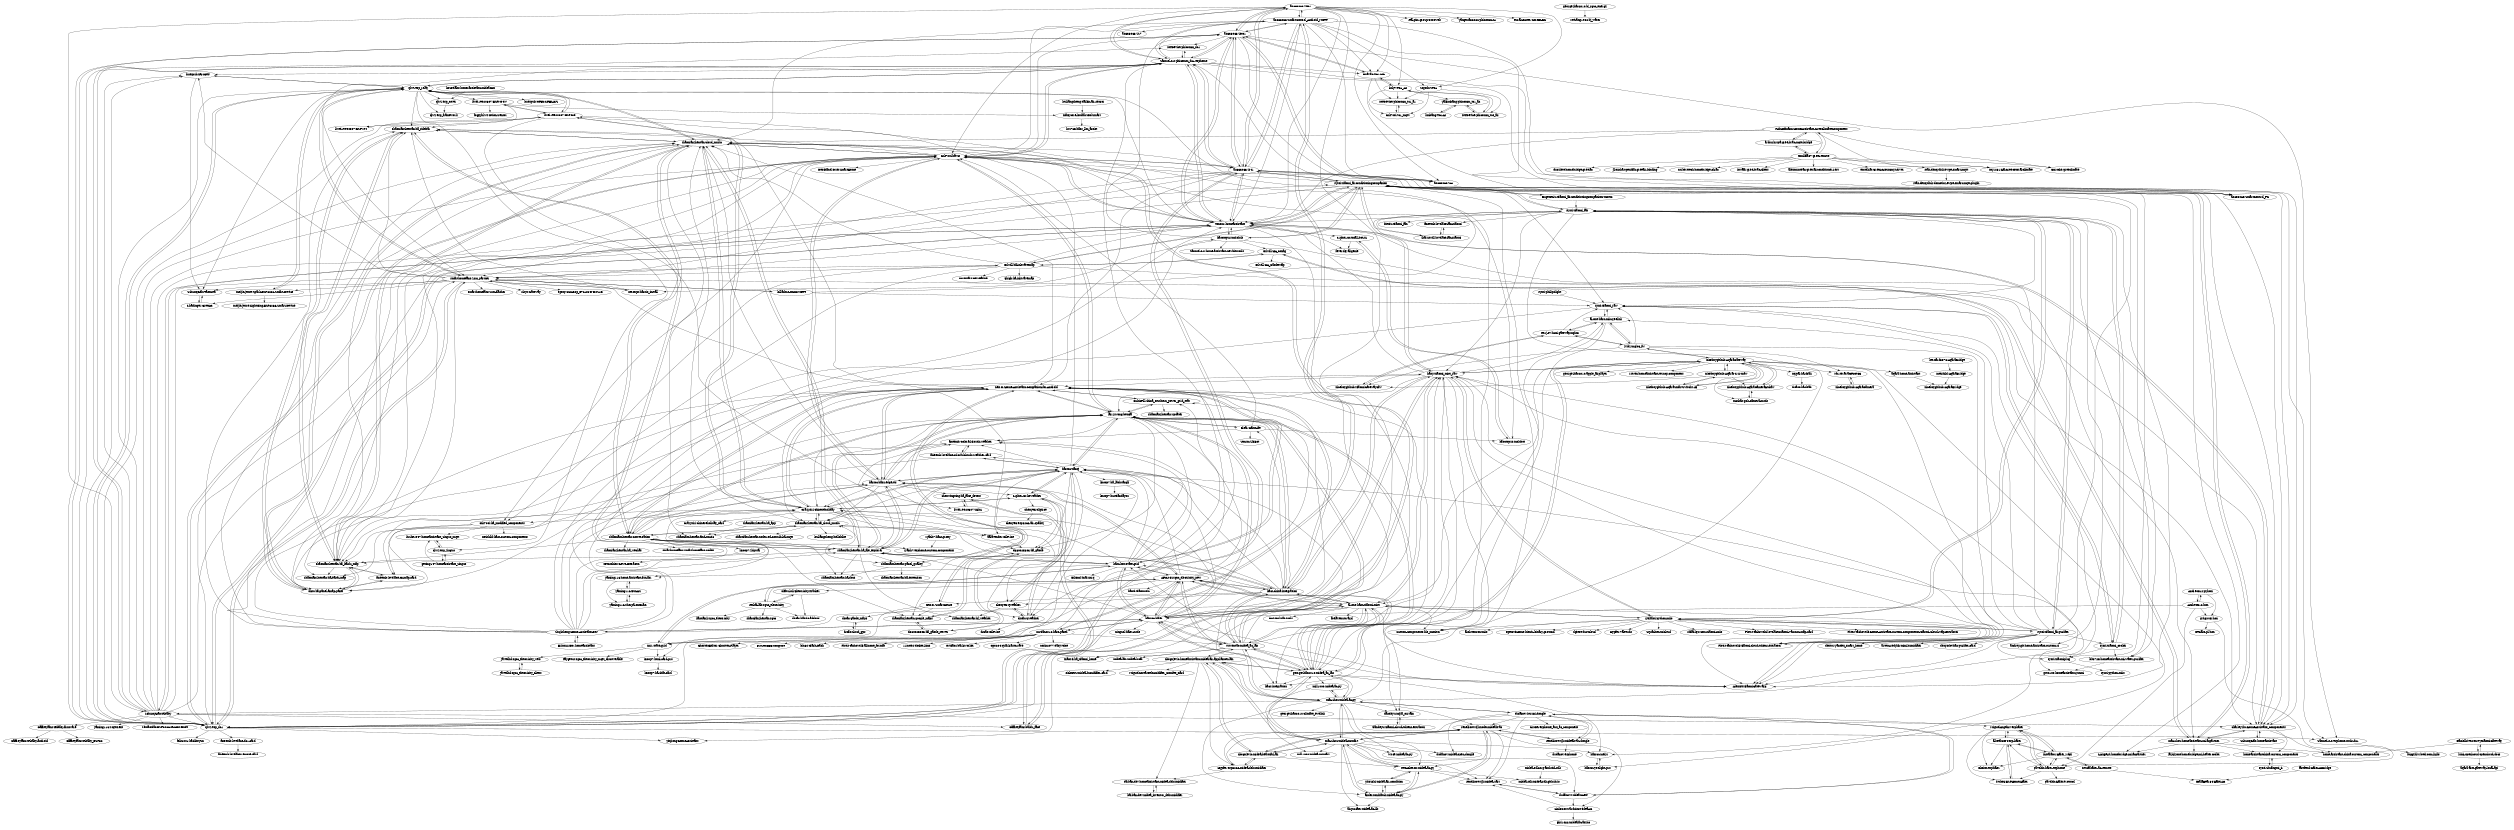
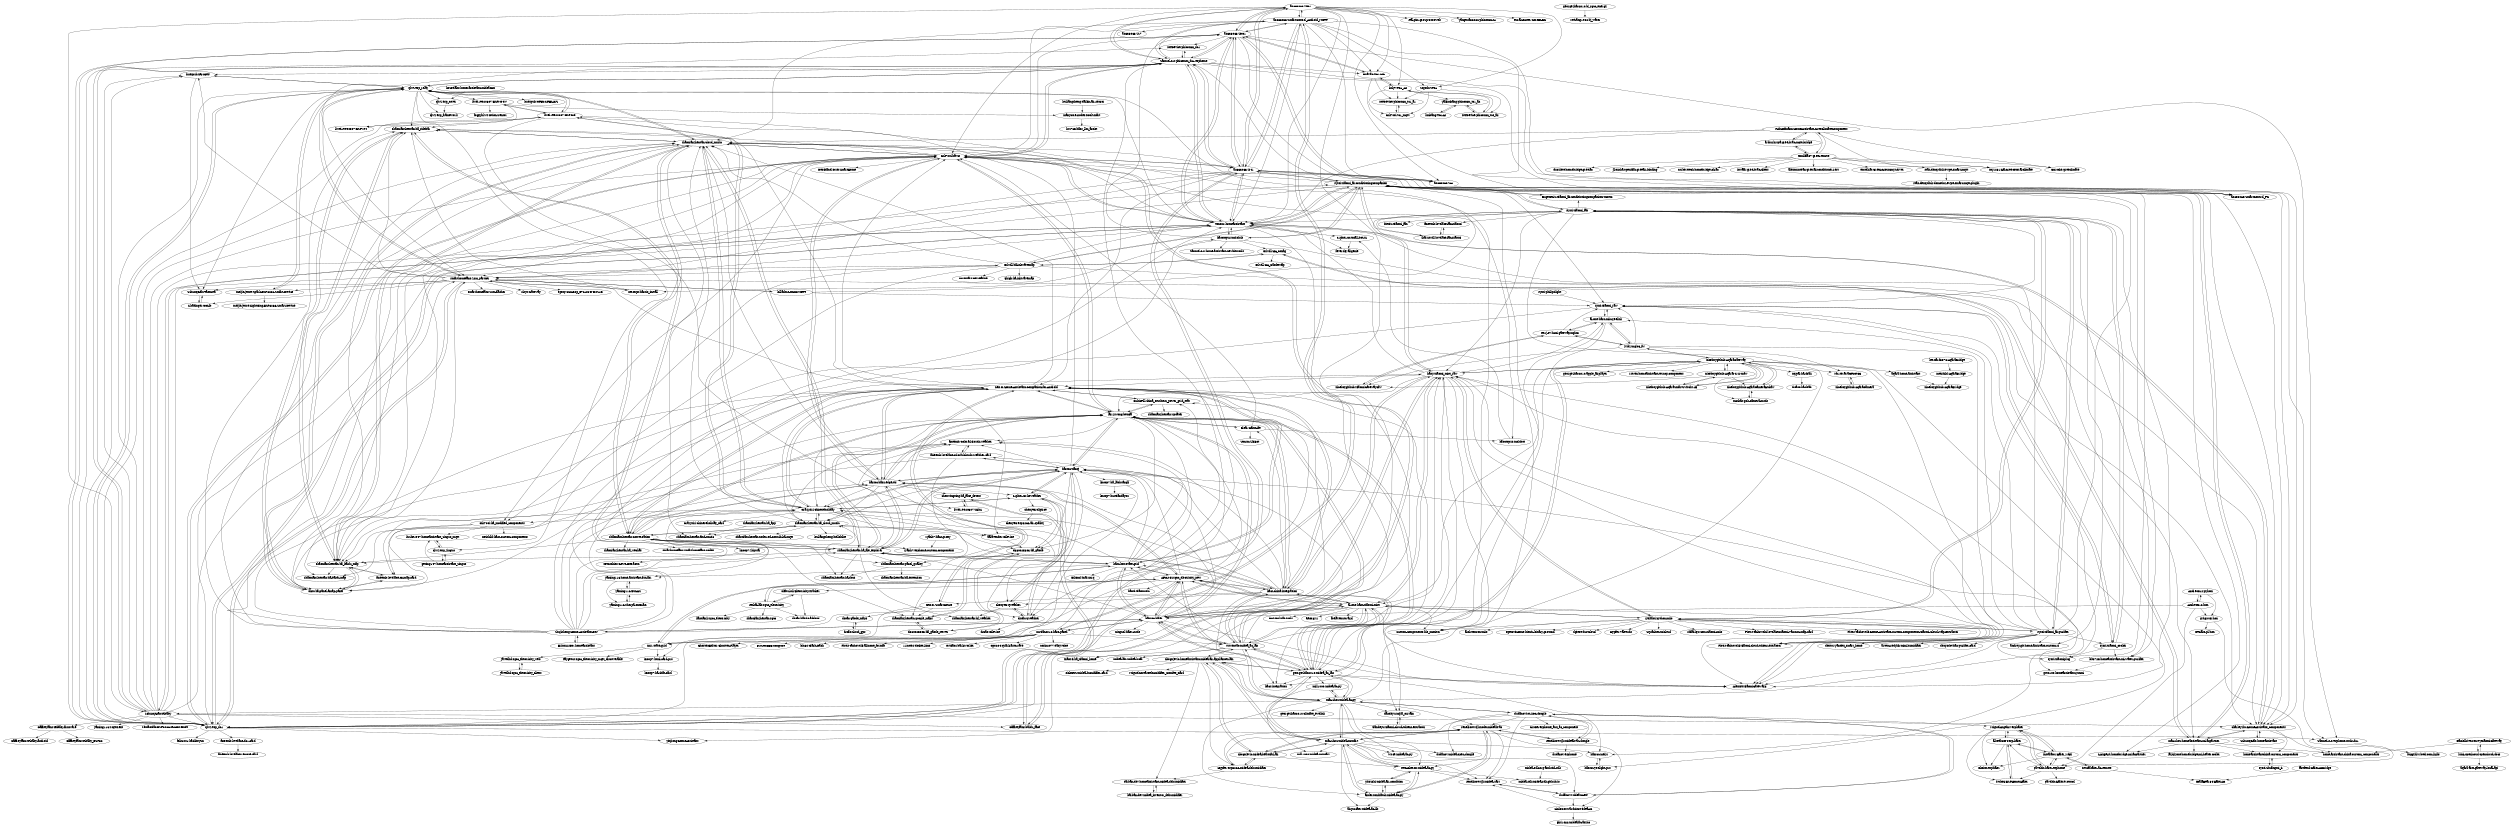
(1082, 116) -> (1082, 116)
(1576, 203) -> (1578, 205)
(200, 306) -> (200, 306)
none -> (842, 316)
(1403, 345) -> none
(1118, 435) -> (850, 460)
(996, 518) -> (945, 527)
none -> (1312, 619)
(2113, 673) -> none
(1530, 714) -> (1530, 714)
